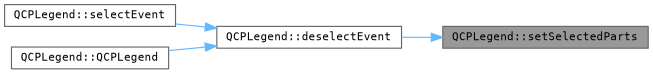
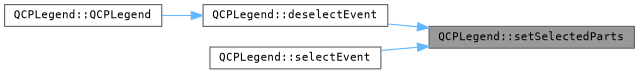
(191, 25) -> (399, 49)
